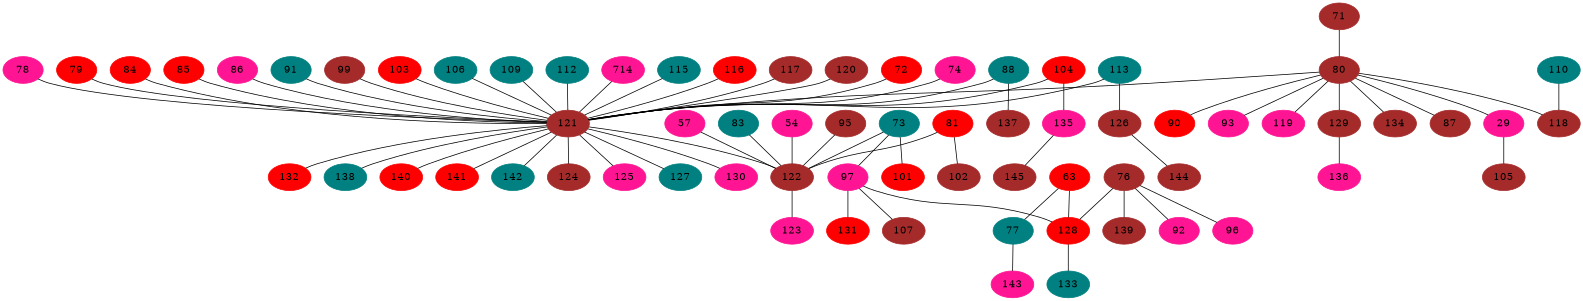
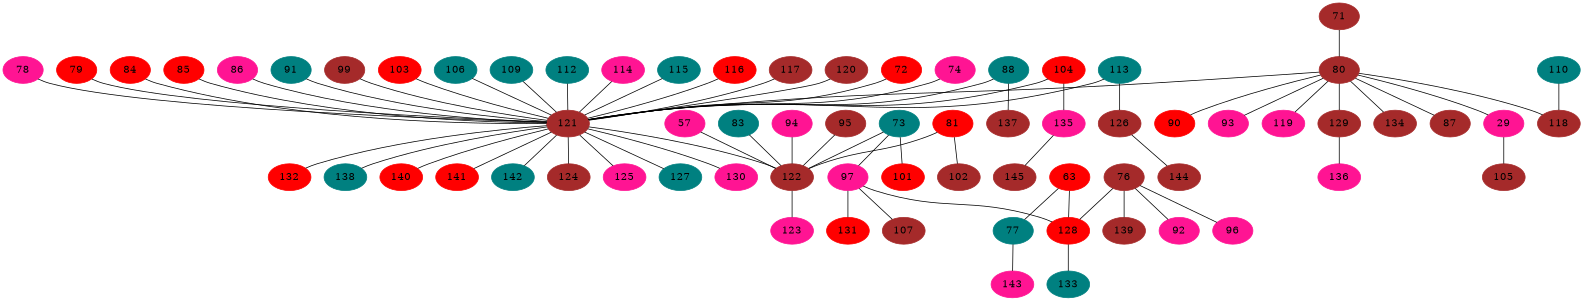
(623, 70) -> (623, 70)
(792, 124) -> (792, 124)
